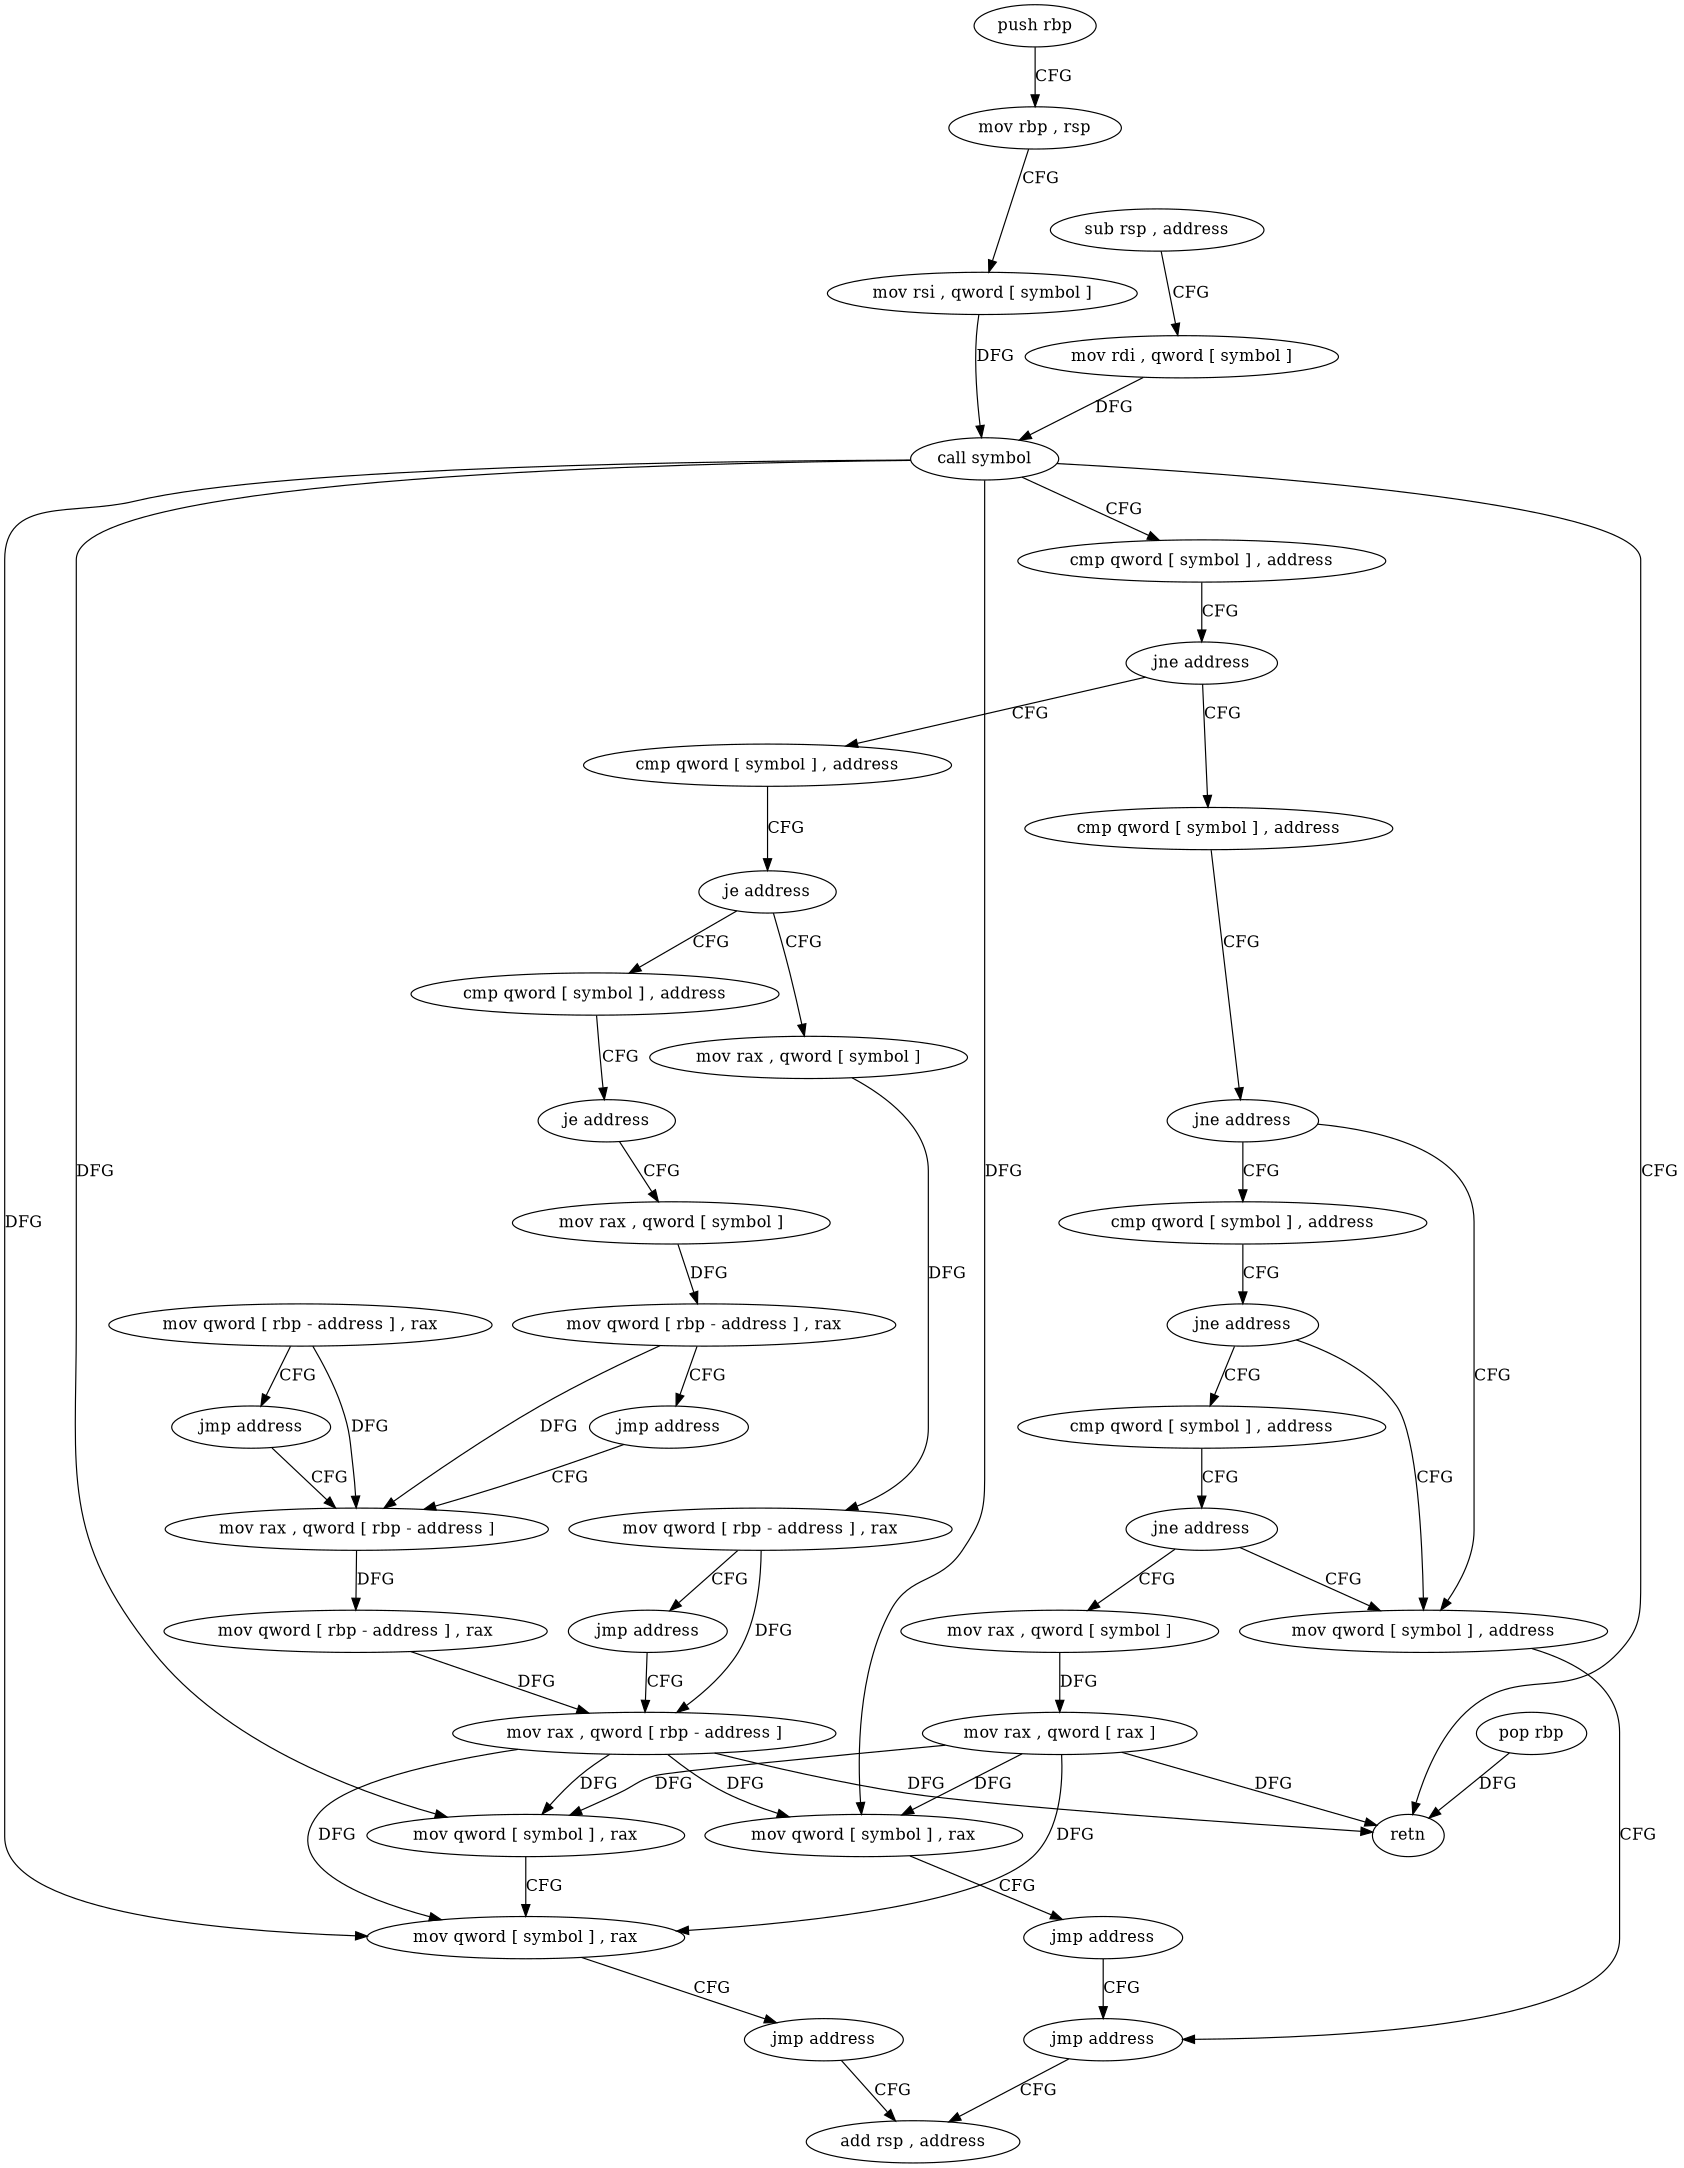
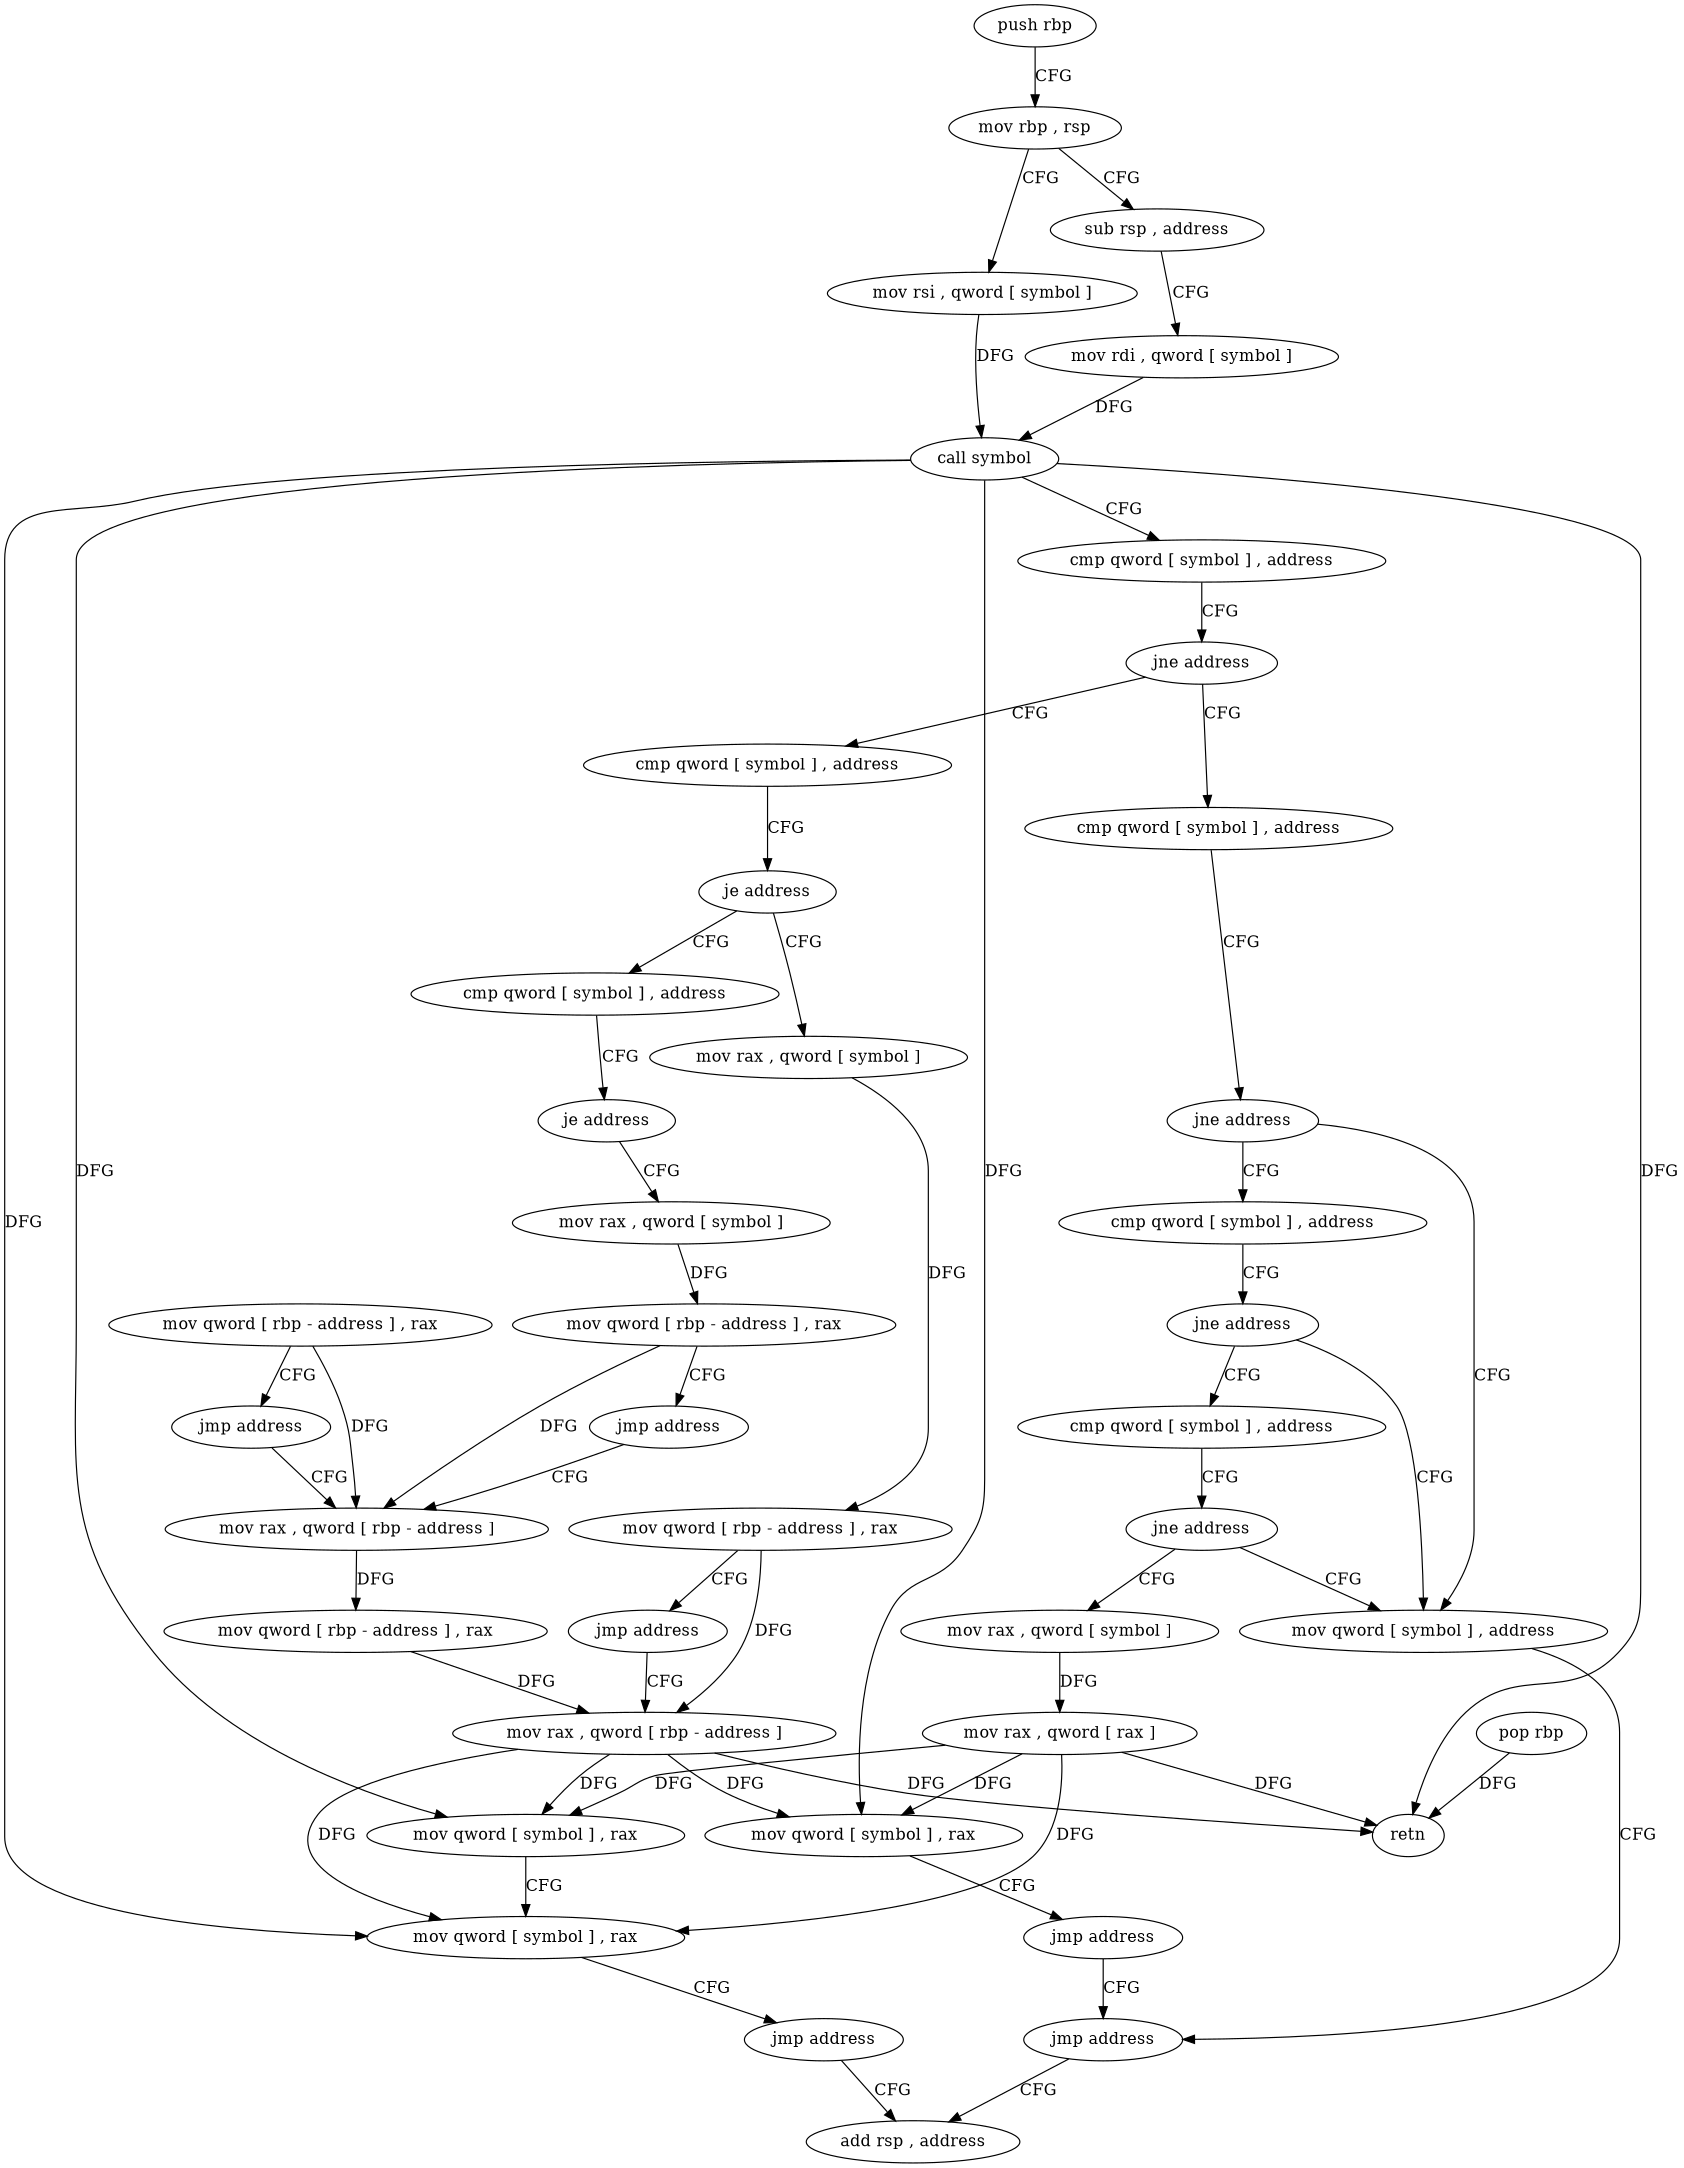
none -> (1091, 175)
(1660, 1172) -> (1660, 1172)
